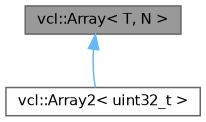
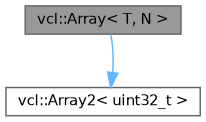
(93, 68) -> (113, 53)
